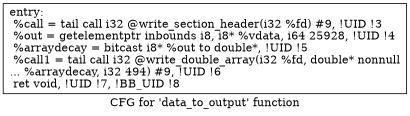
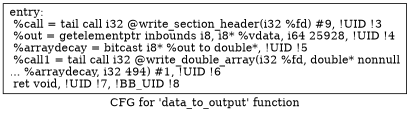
(116, 72) -> (116, 72)
